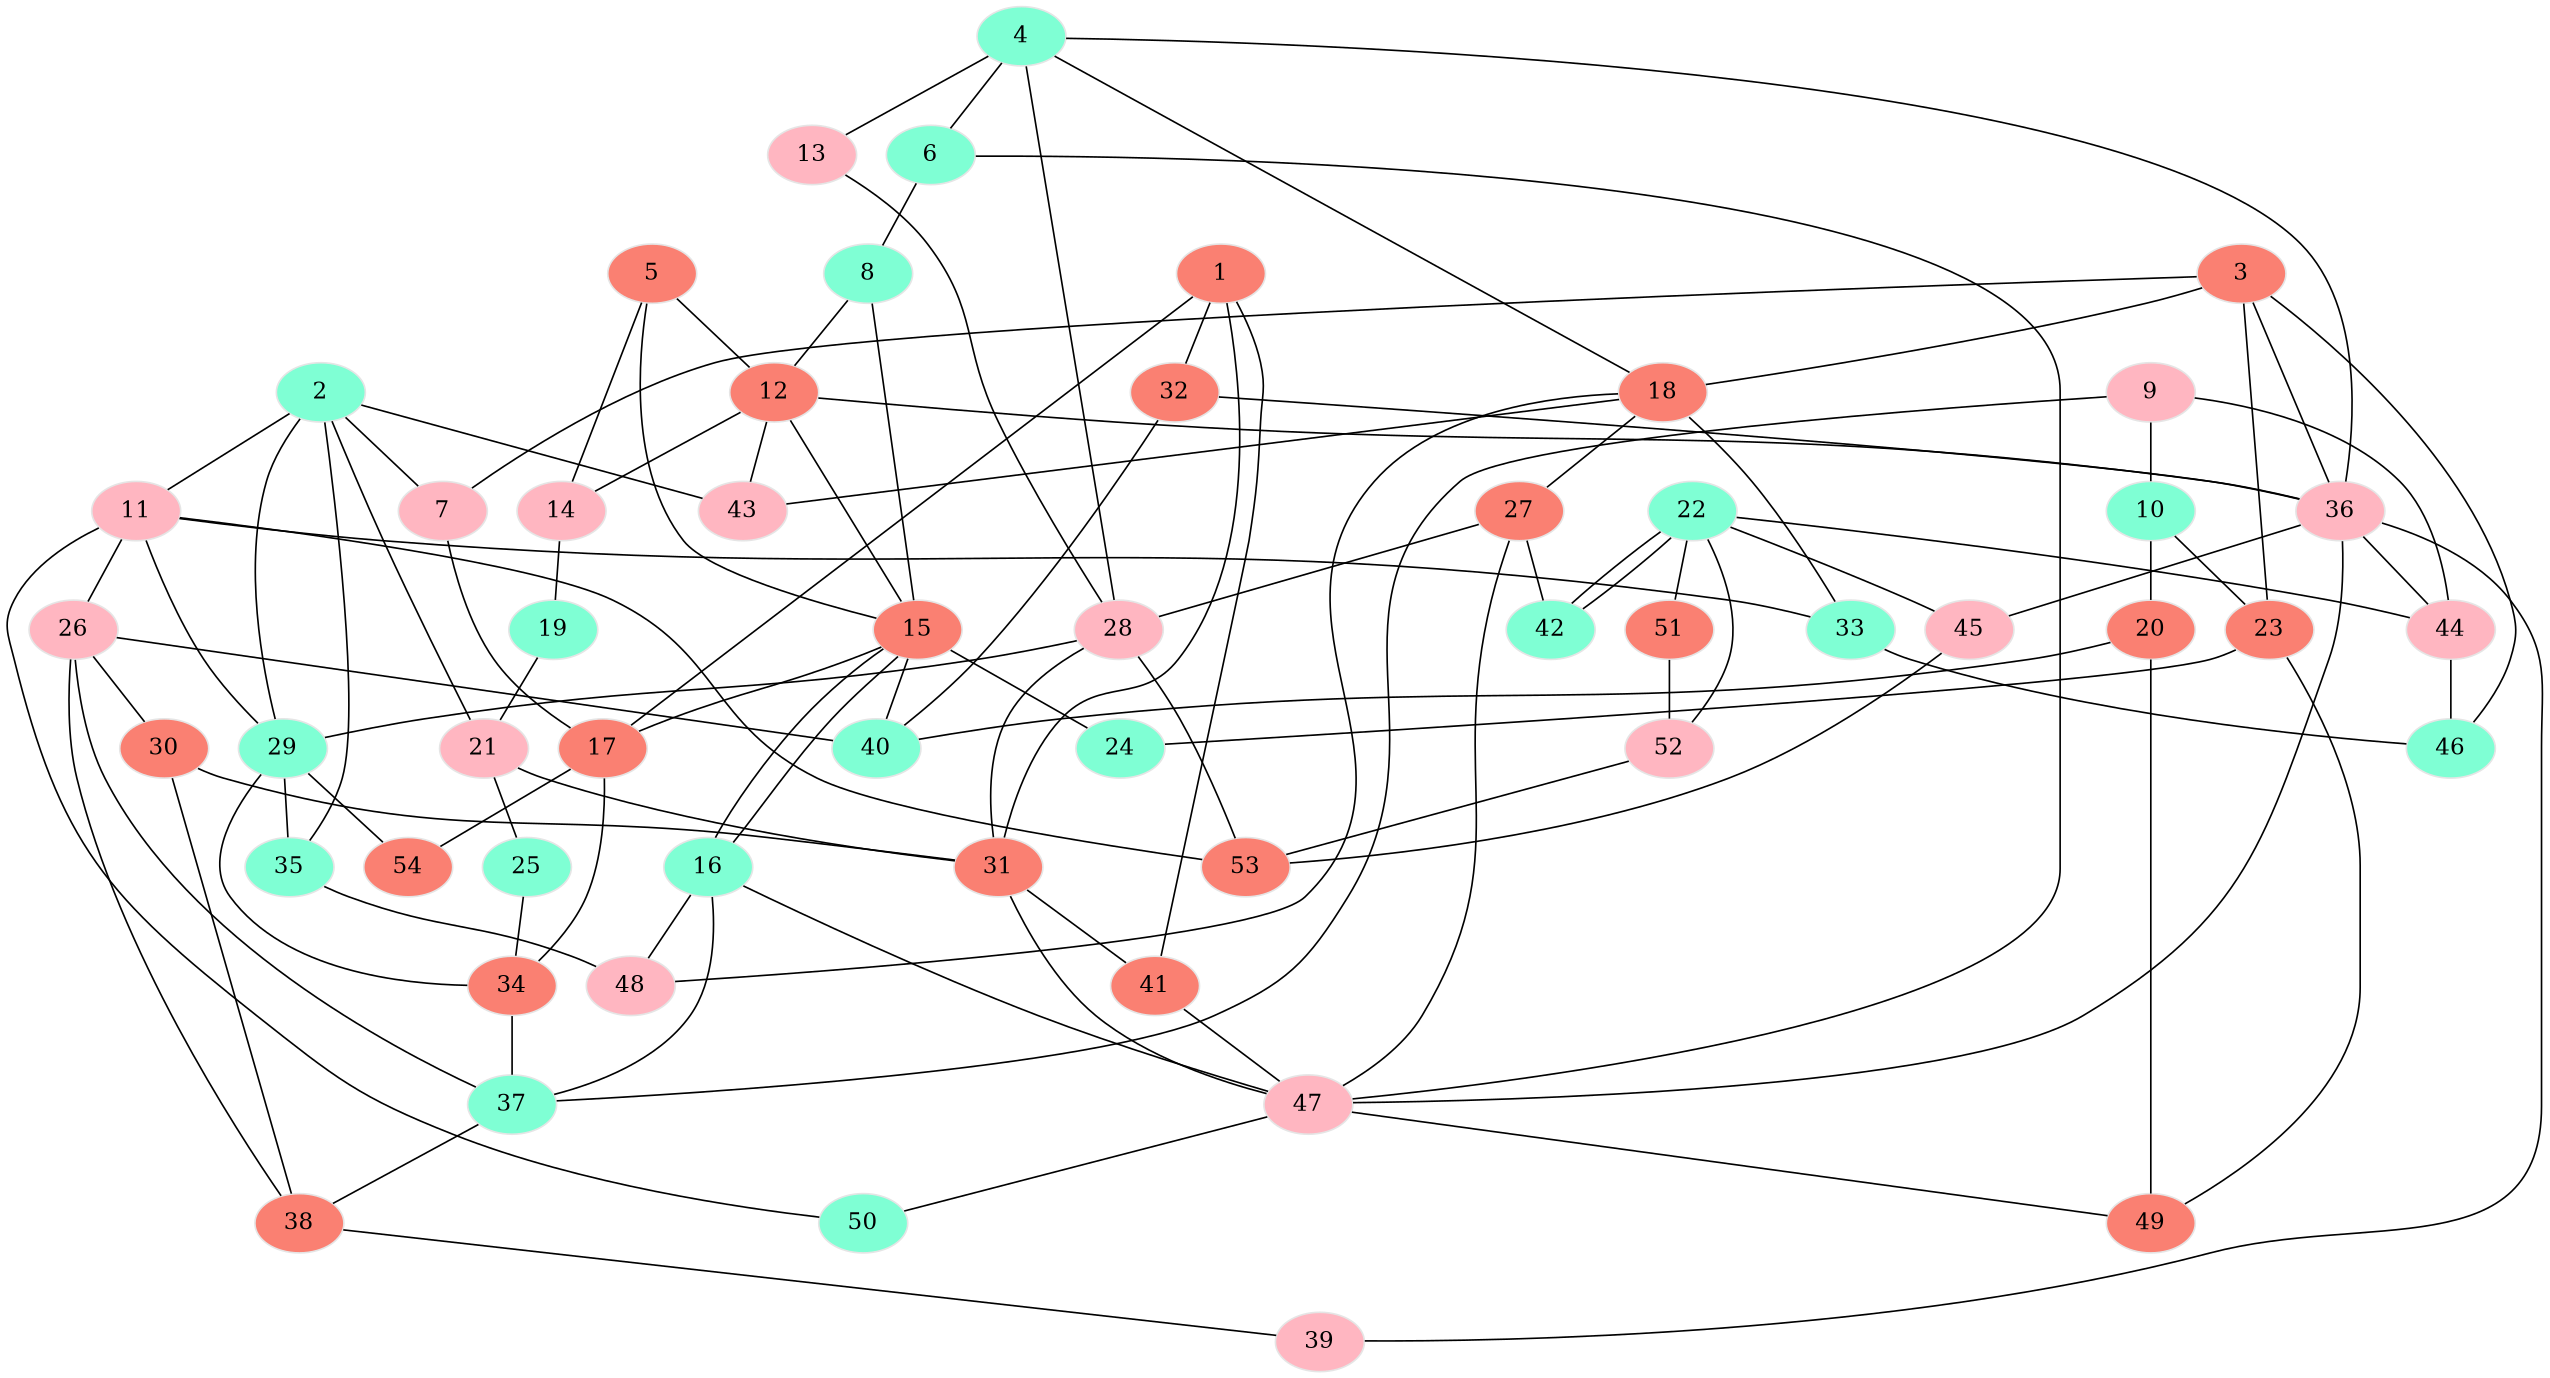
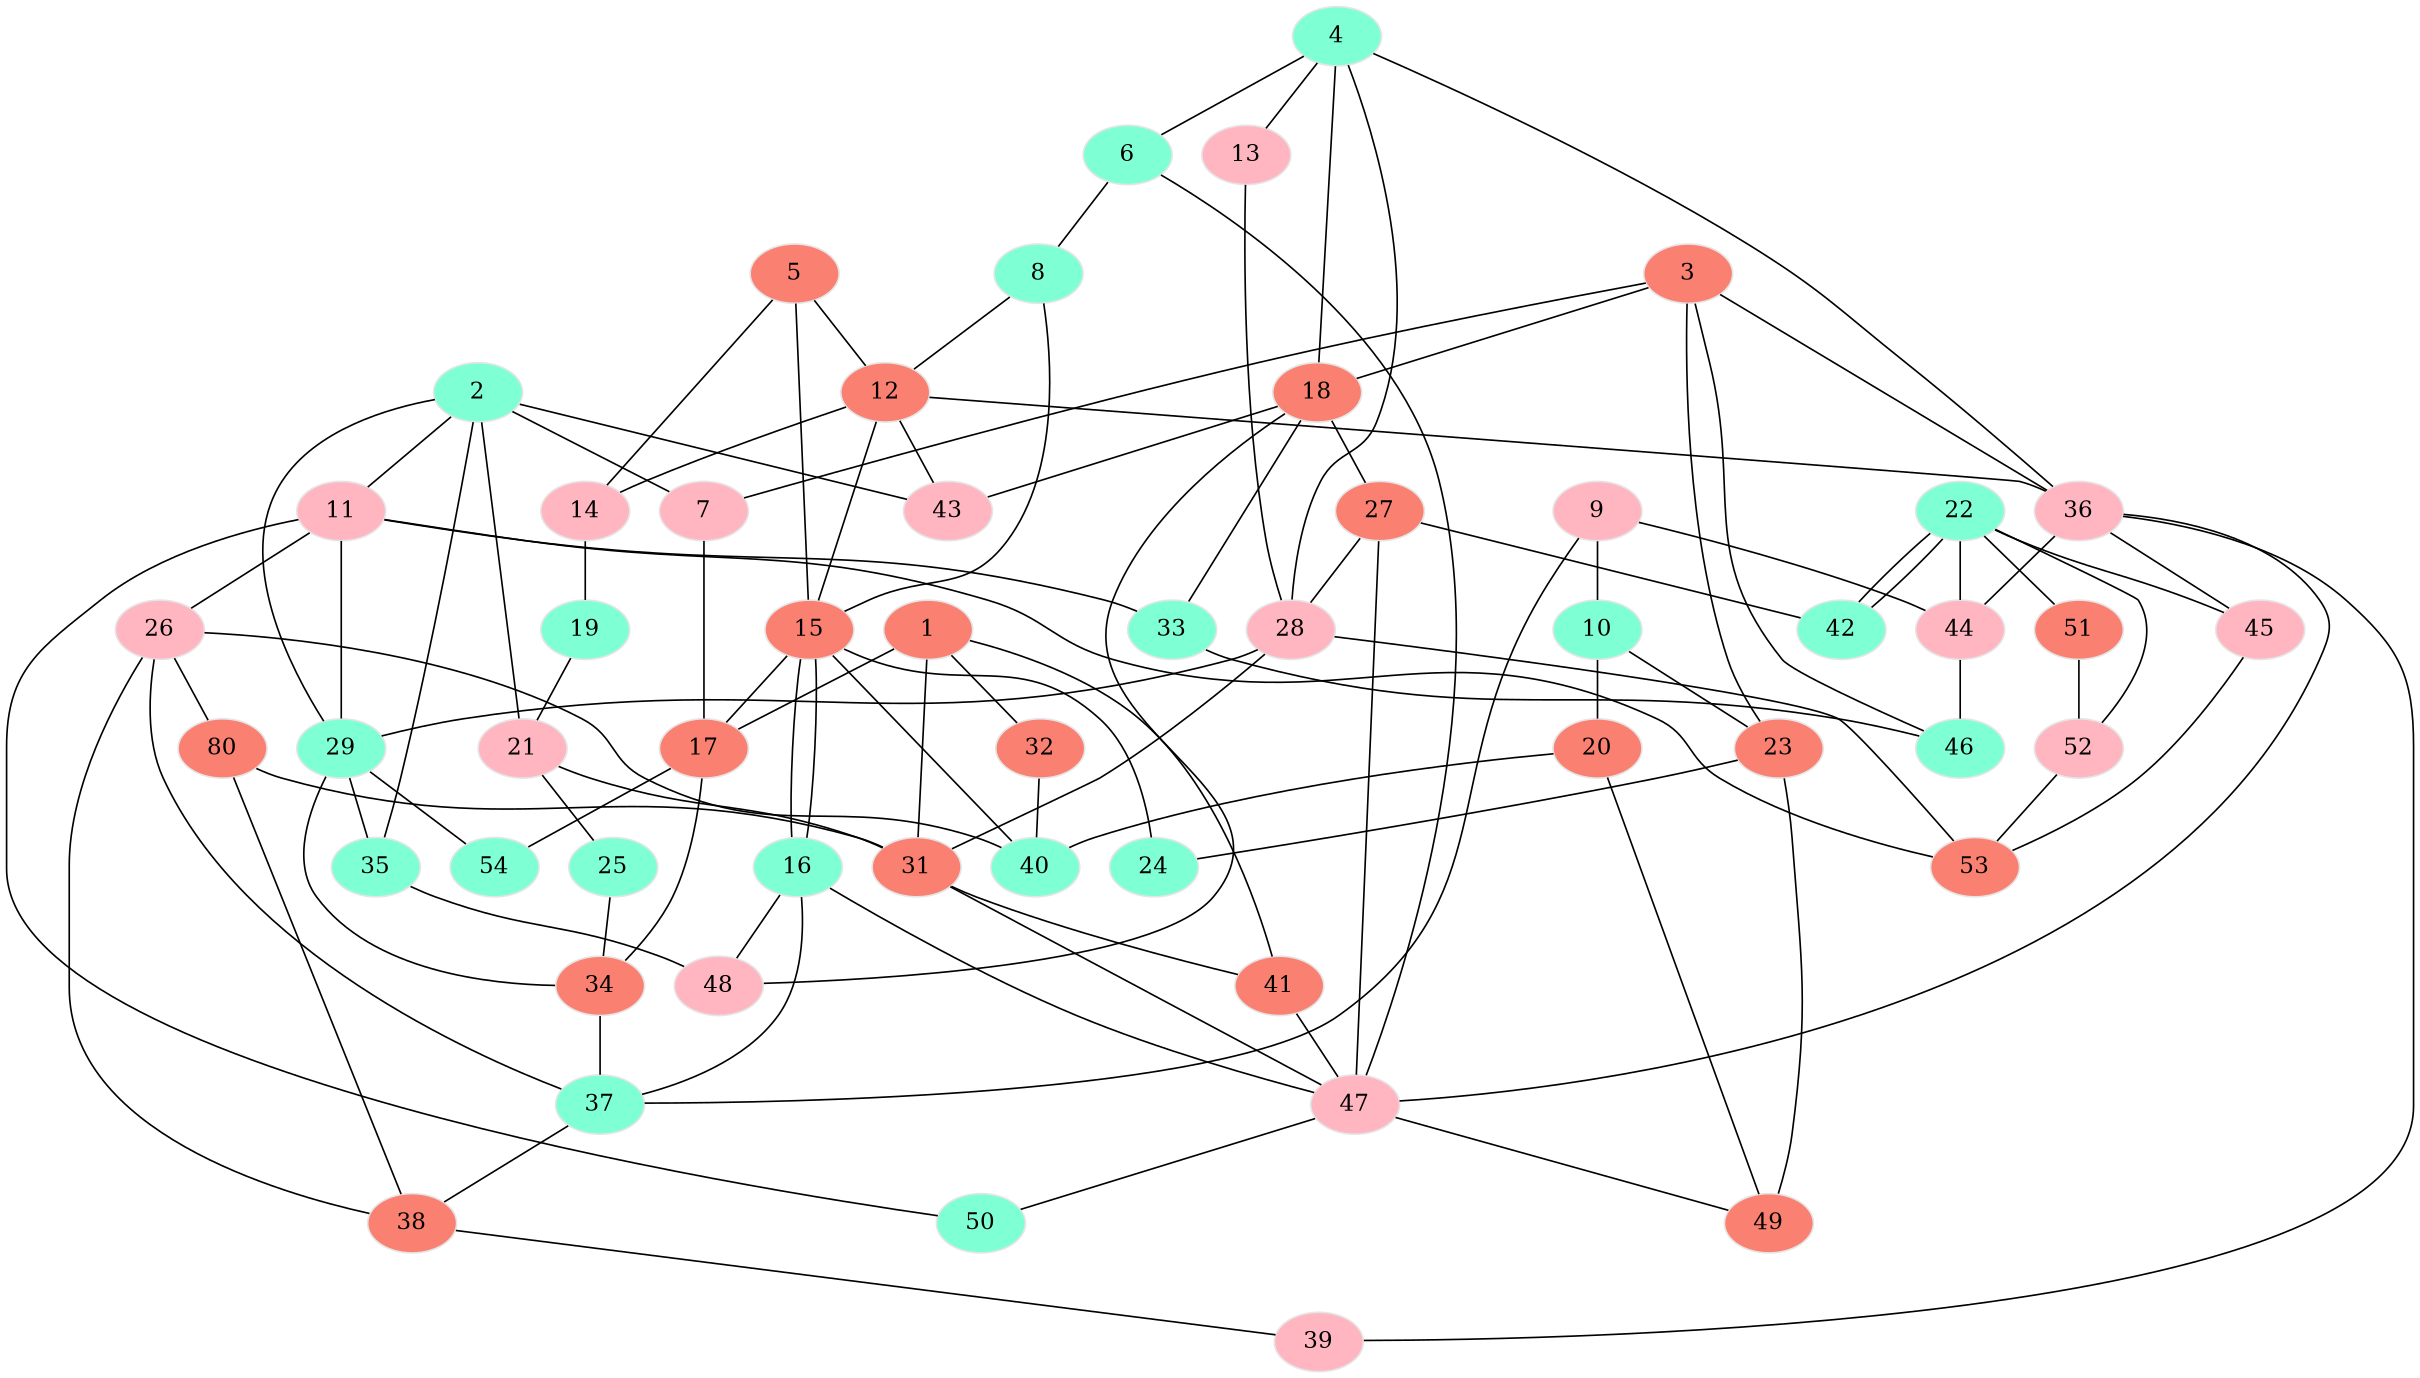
(1598, 424) -> none
(164, 748) -> (223, 748)
(408, 867) -> (495, 867)
